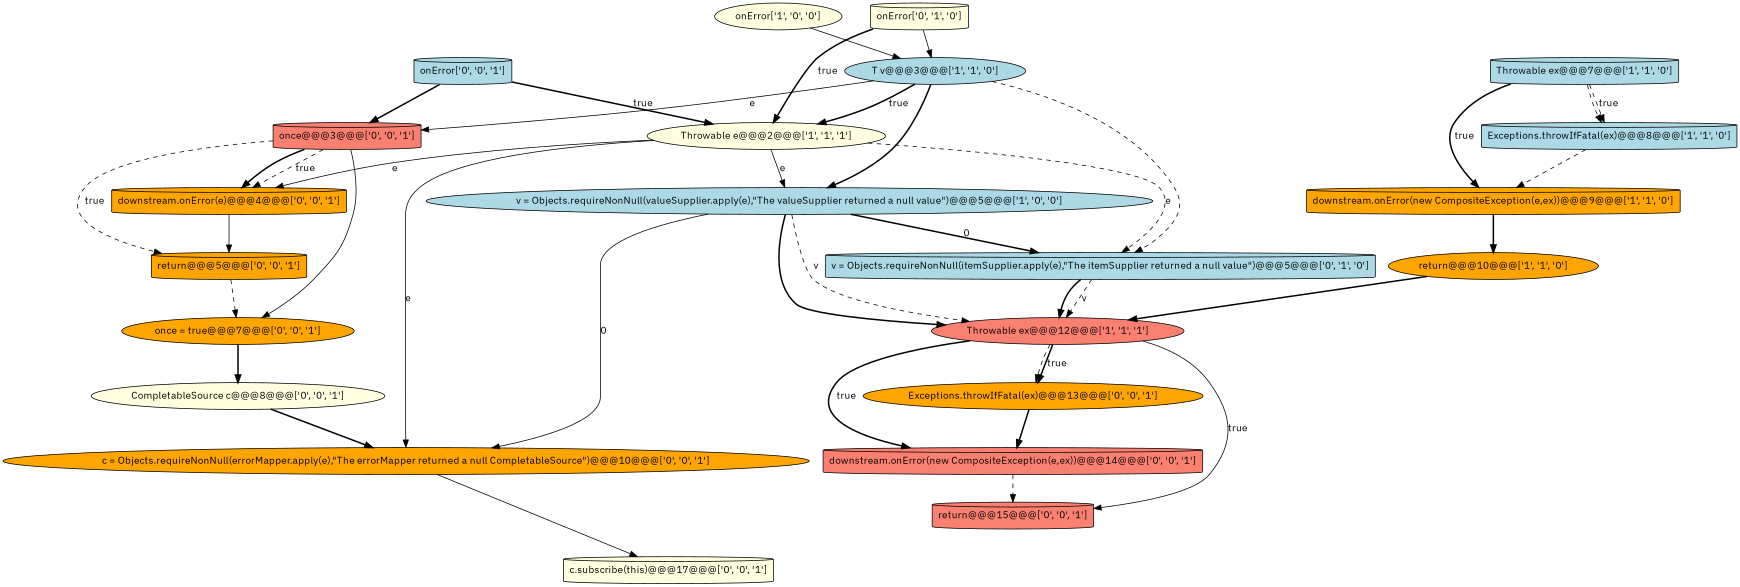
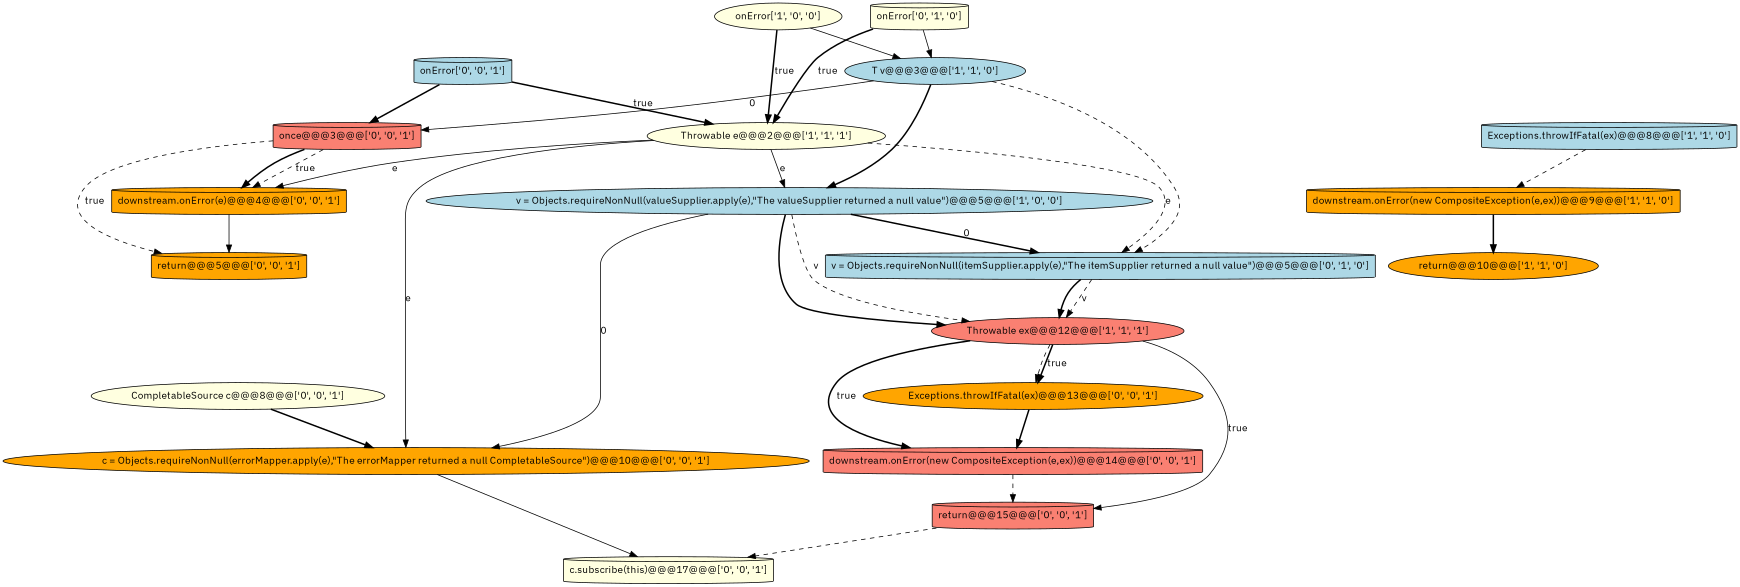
(1585, 71) -> none
(752, 103) -> (752, 103)
(872, 106) -> (773, 72)
(1282, 298) -> none
(238, 331) -> none
none -> (846, 542)
